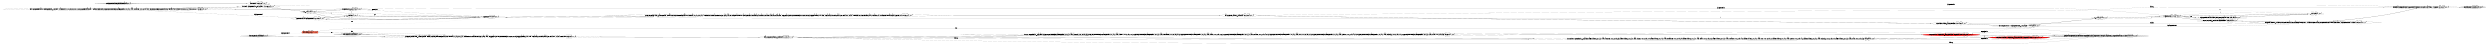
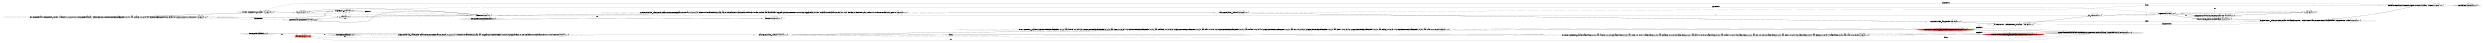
(419, 16) -> (629, 17)
(285, 33) -> (282, 35)
